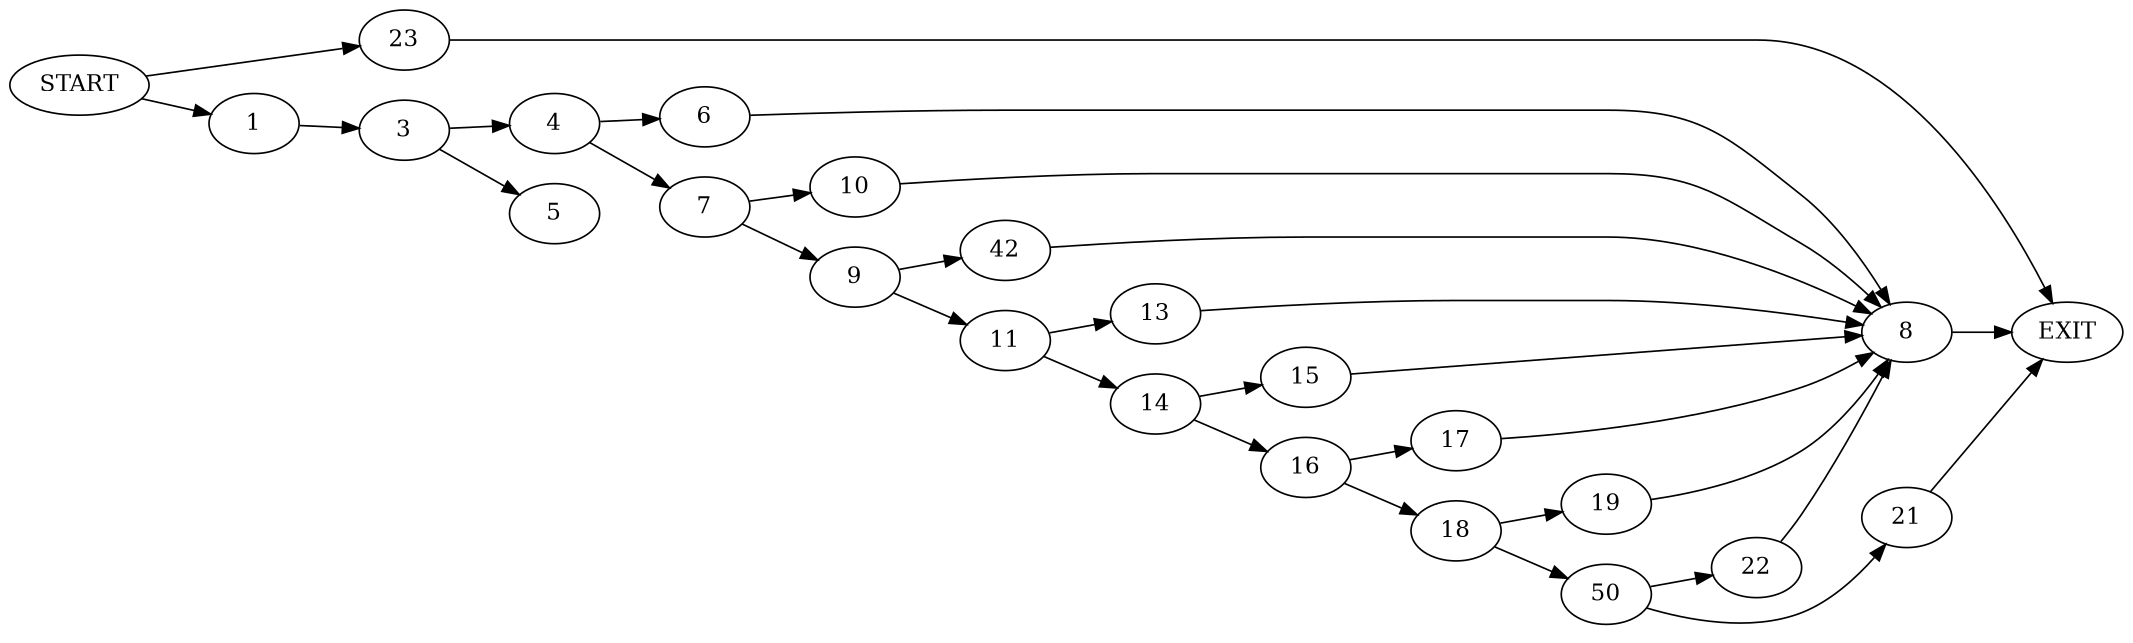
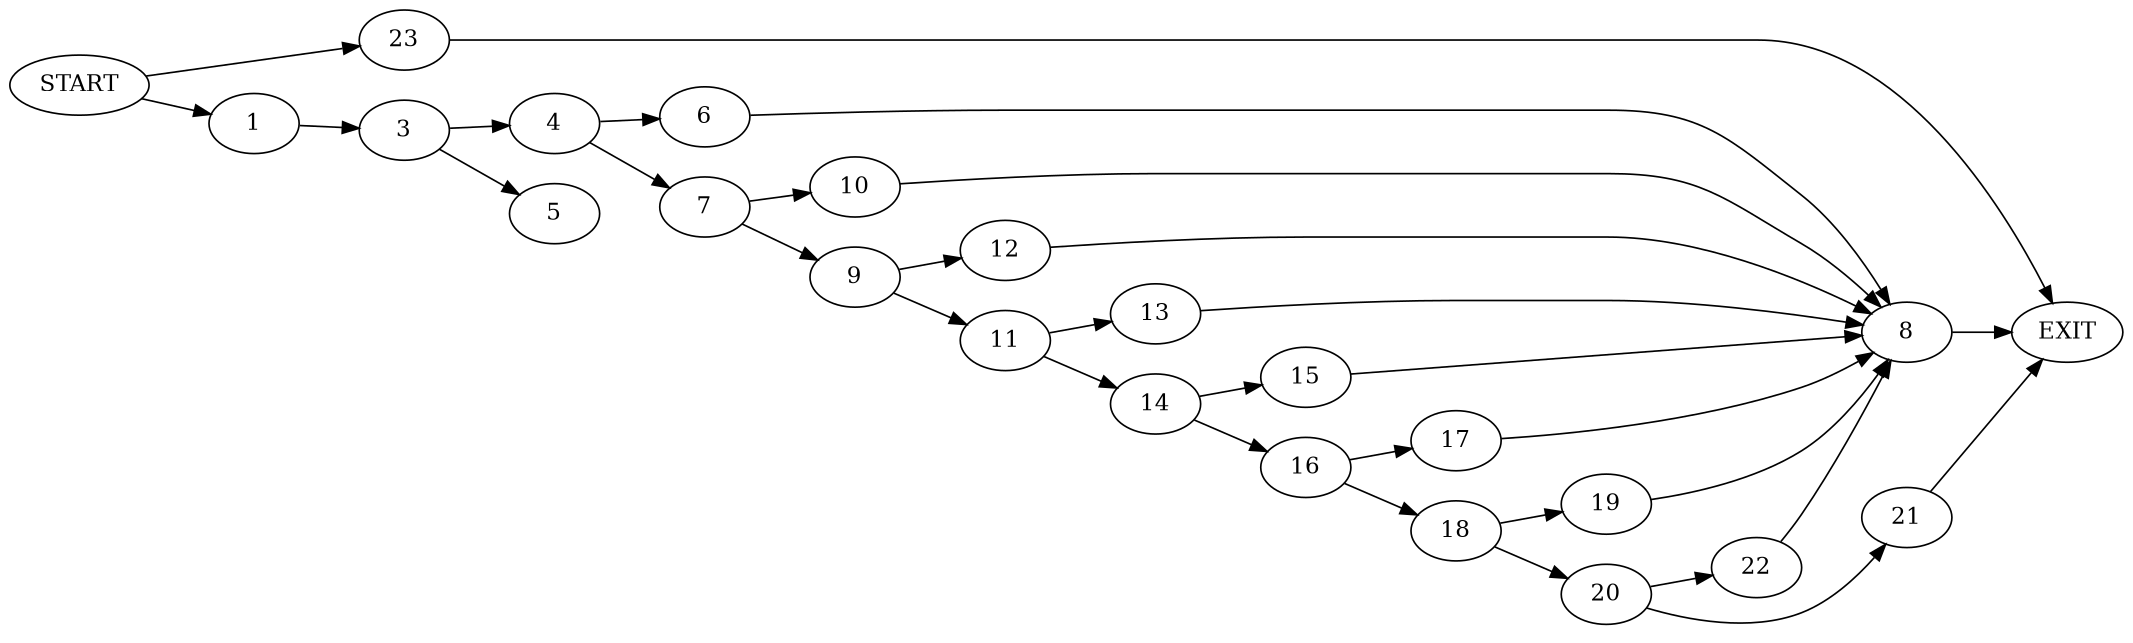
(1005, 250) -> (1005, 250)
(1606, 594) -> (1606, 594)
